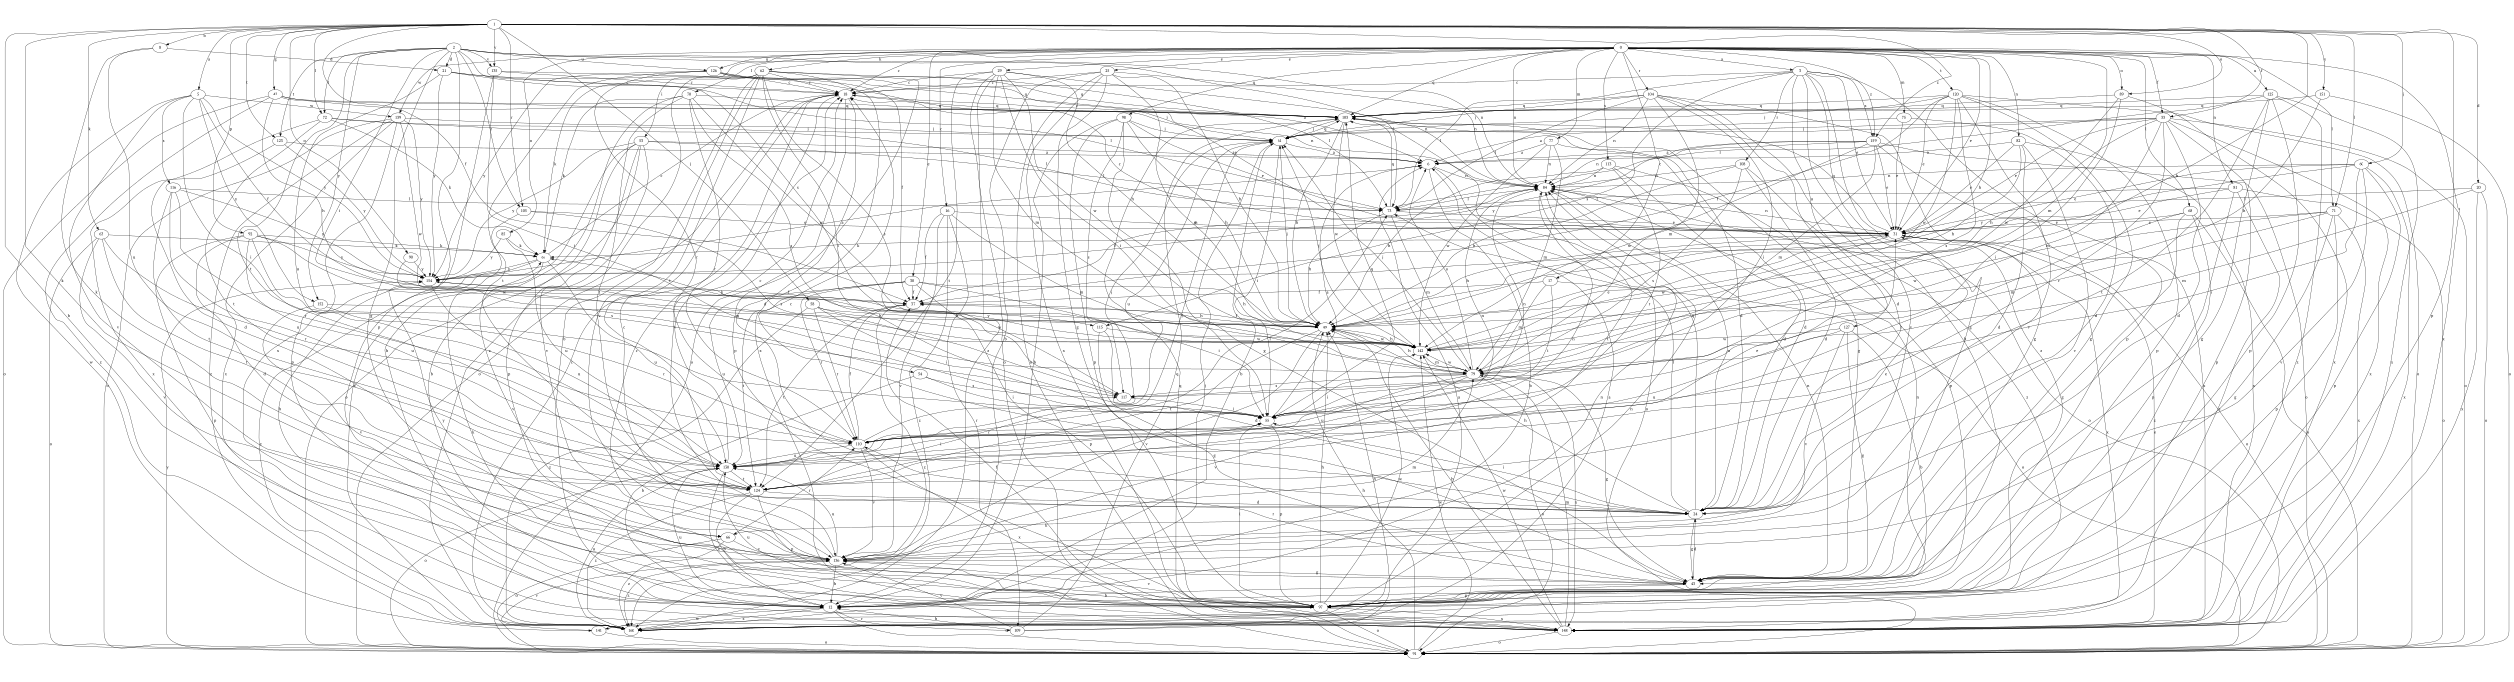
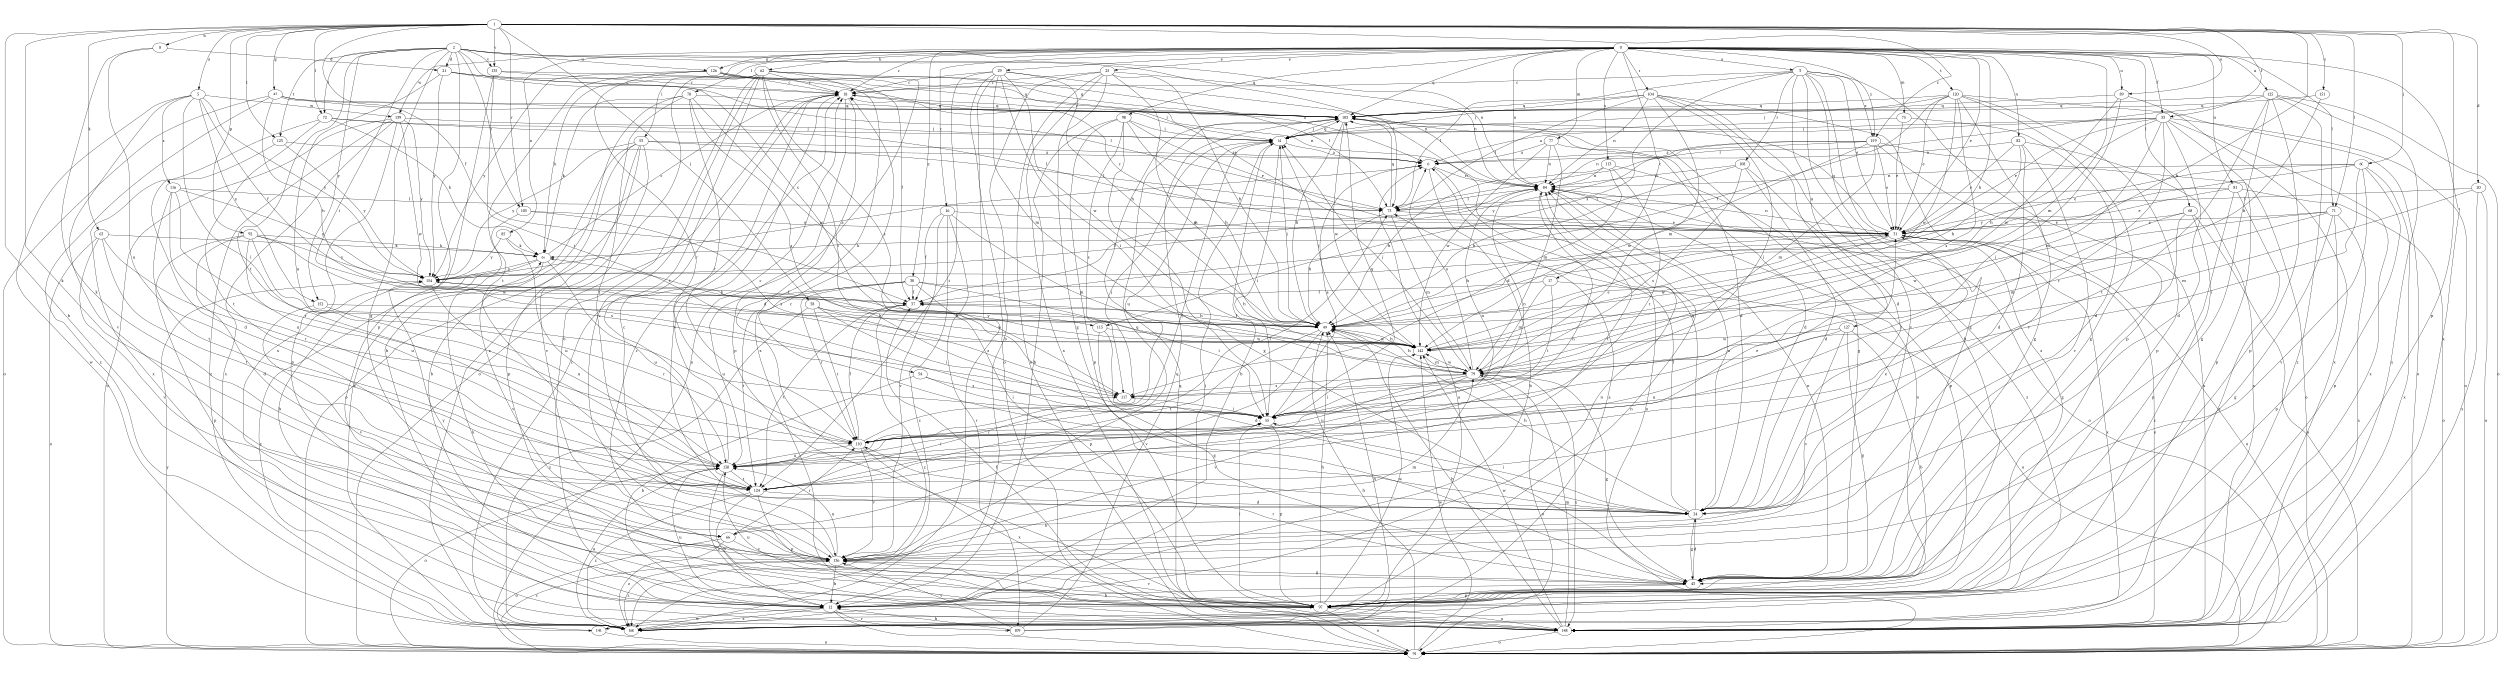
(411, 258) -> none
(1797, 297) -> (1433, 313)
none -> (1157, 398)
(2507, 638) -> (2481, 644)
